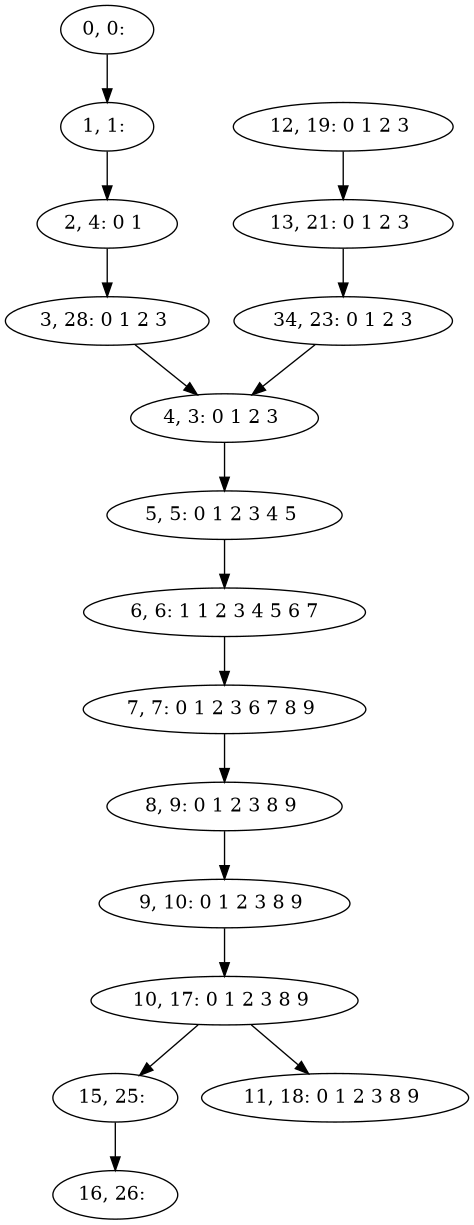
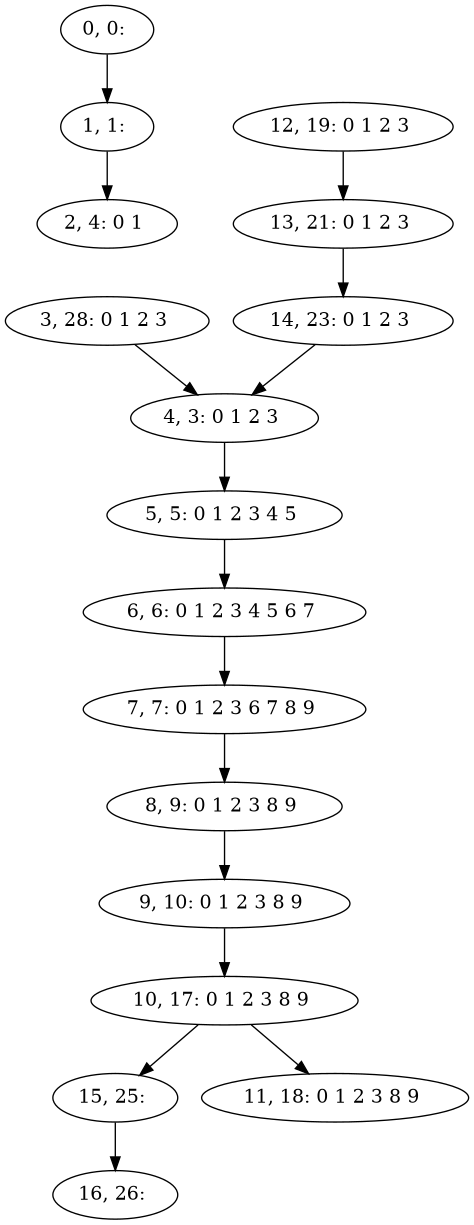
(107, 266) -> none
(343, 321) -> (343, 321)
(225, 612) -> (225, 612)
